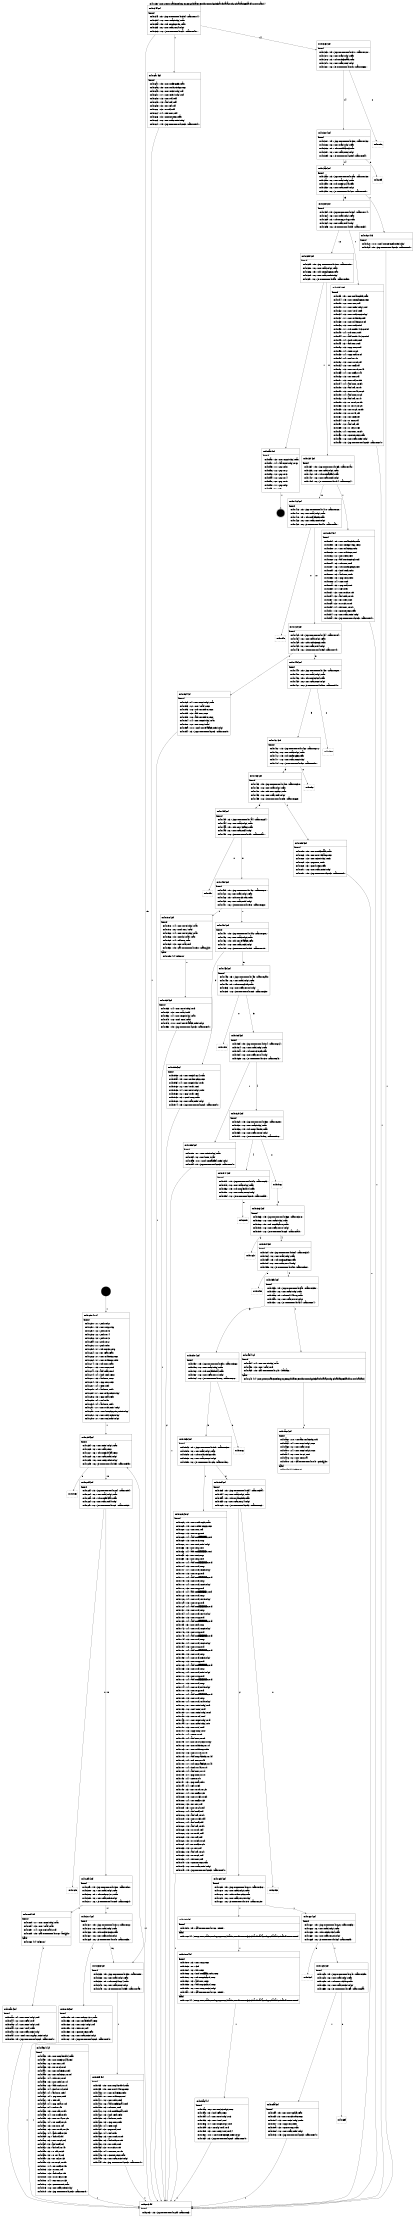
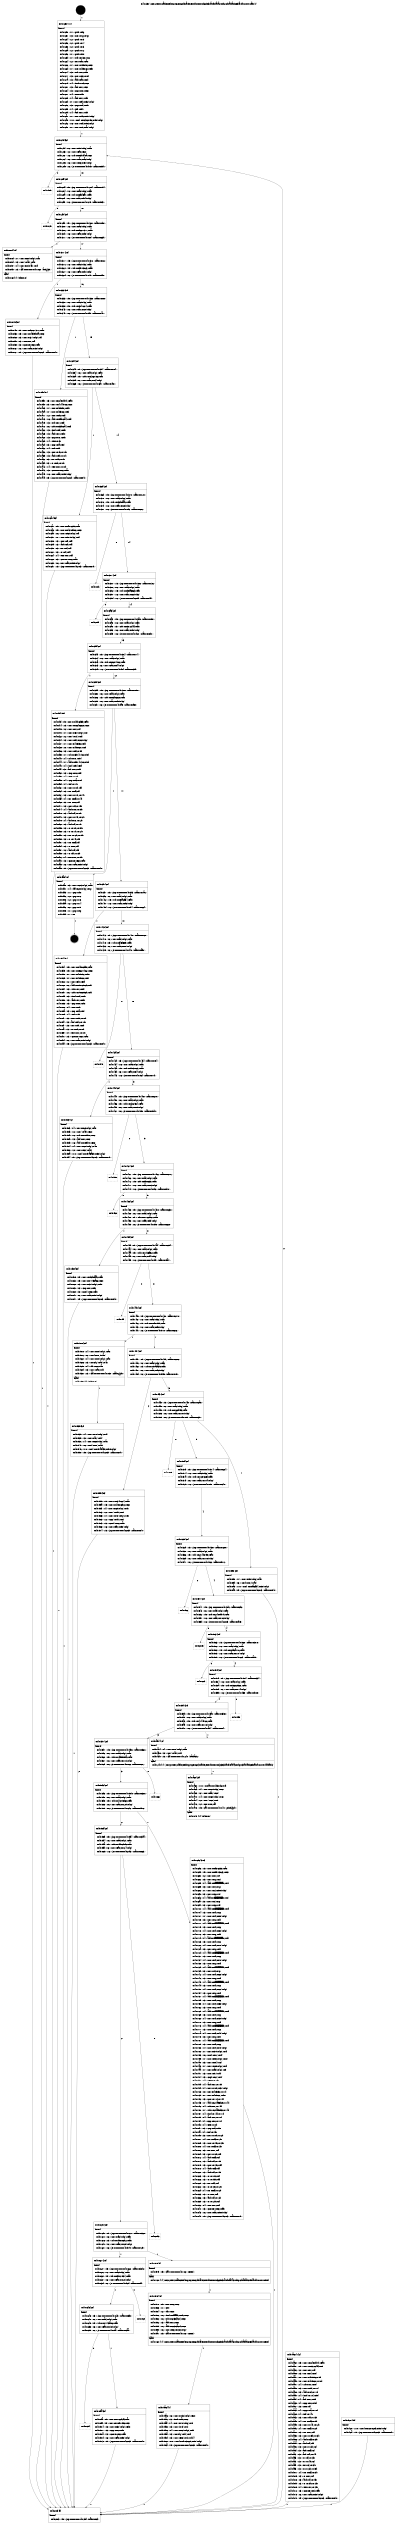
(377, 212) -> none
(146, 999) -> (86, 337)
(232, 1101) -> (240, 1487)
(277, 1196) -> (225, 1628)
(29, 2024) -> none
